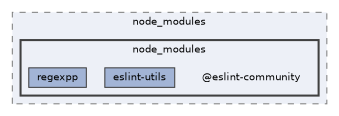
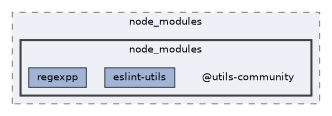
(252, 78) -> (249, 78)
